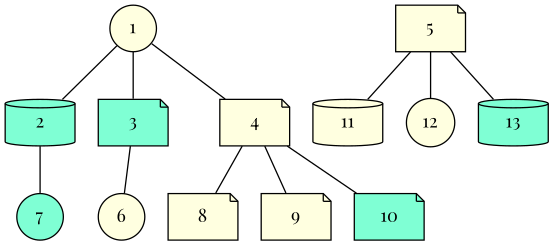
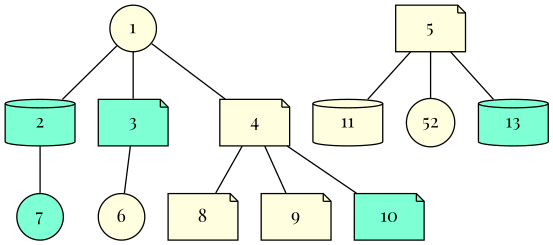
(431, 123) -> (431, 123)
